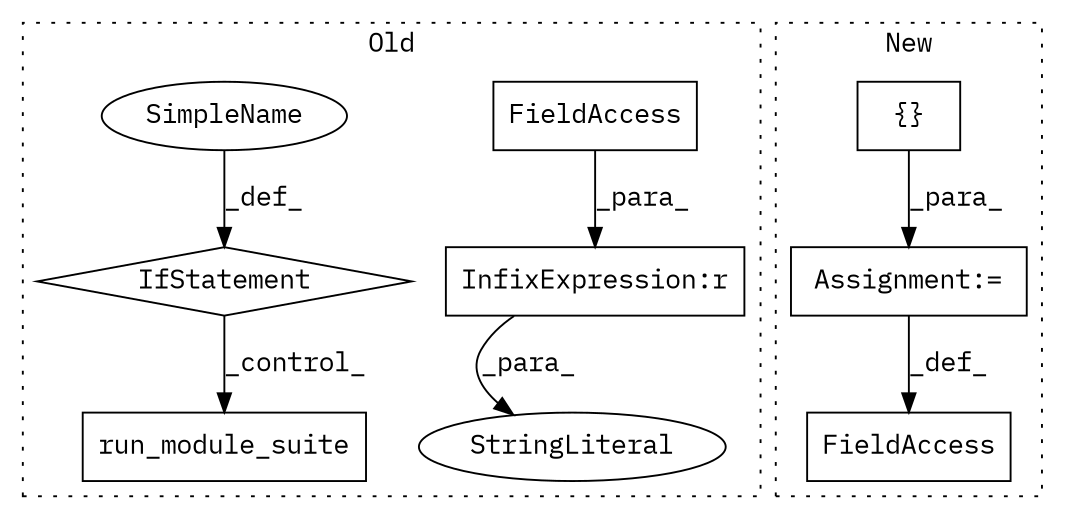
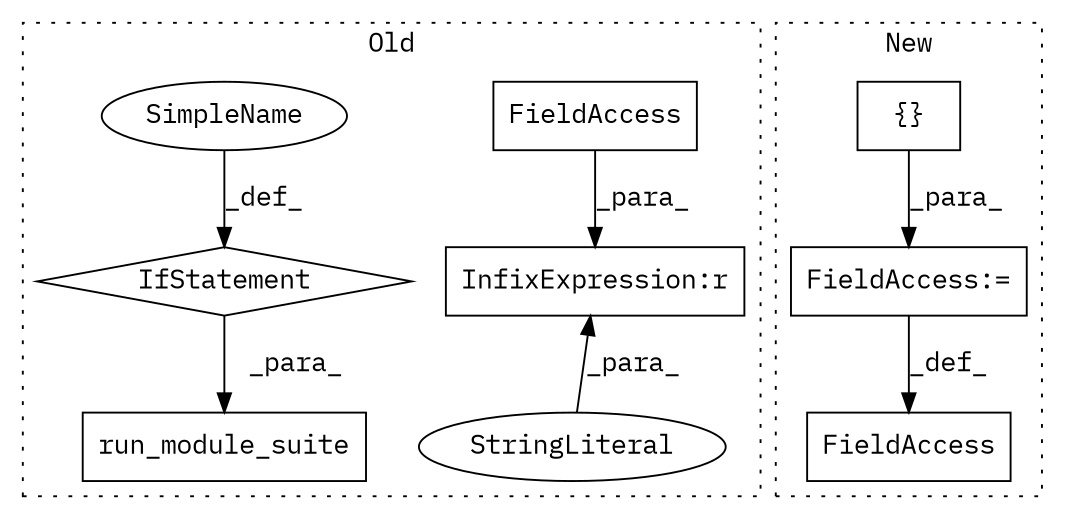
(909, 281) -> (909, 281)
(478, 356) -> (582, 374)
(296, 364) -> (296, 364)
